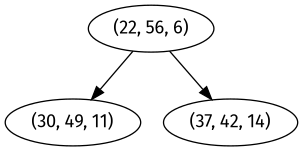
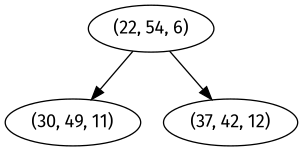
(151, 29) -> (151, 29)
(231, 122) -> (231, 122)
